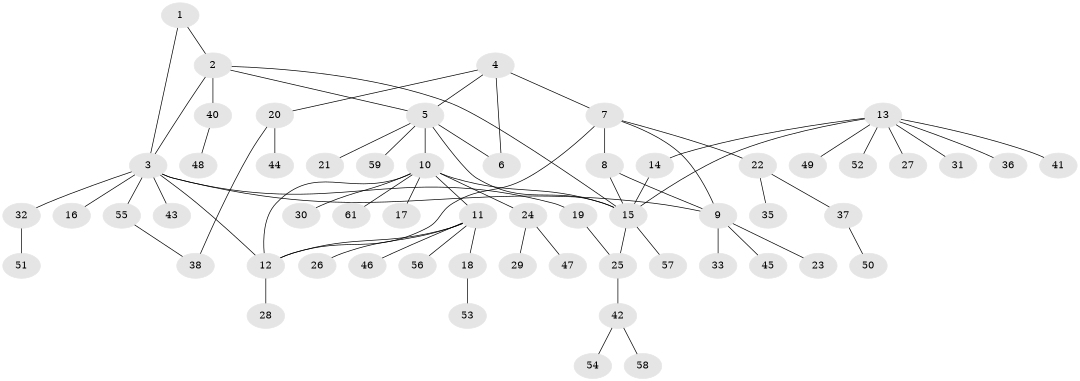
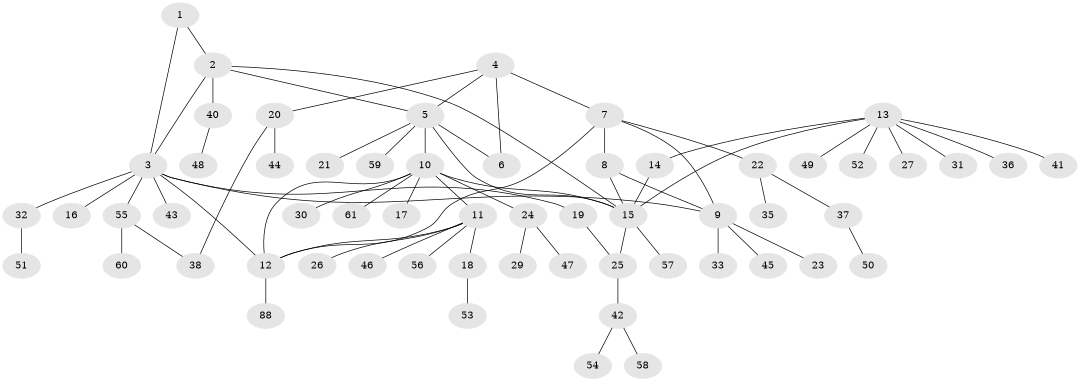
none -> (122, 266)
(266, 316) -> (266, 316)
